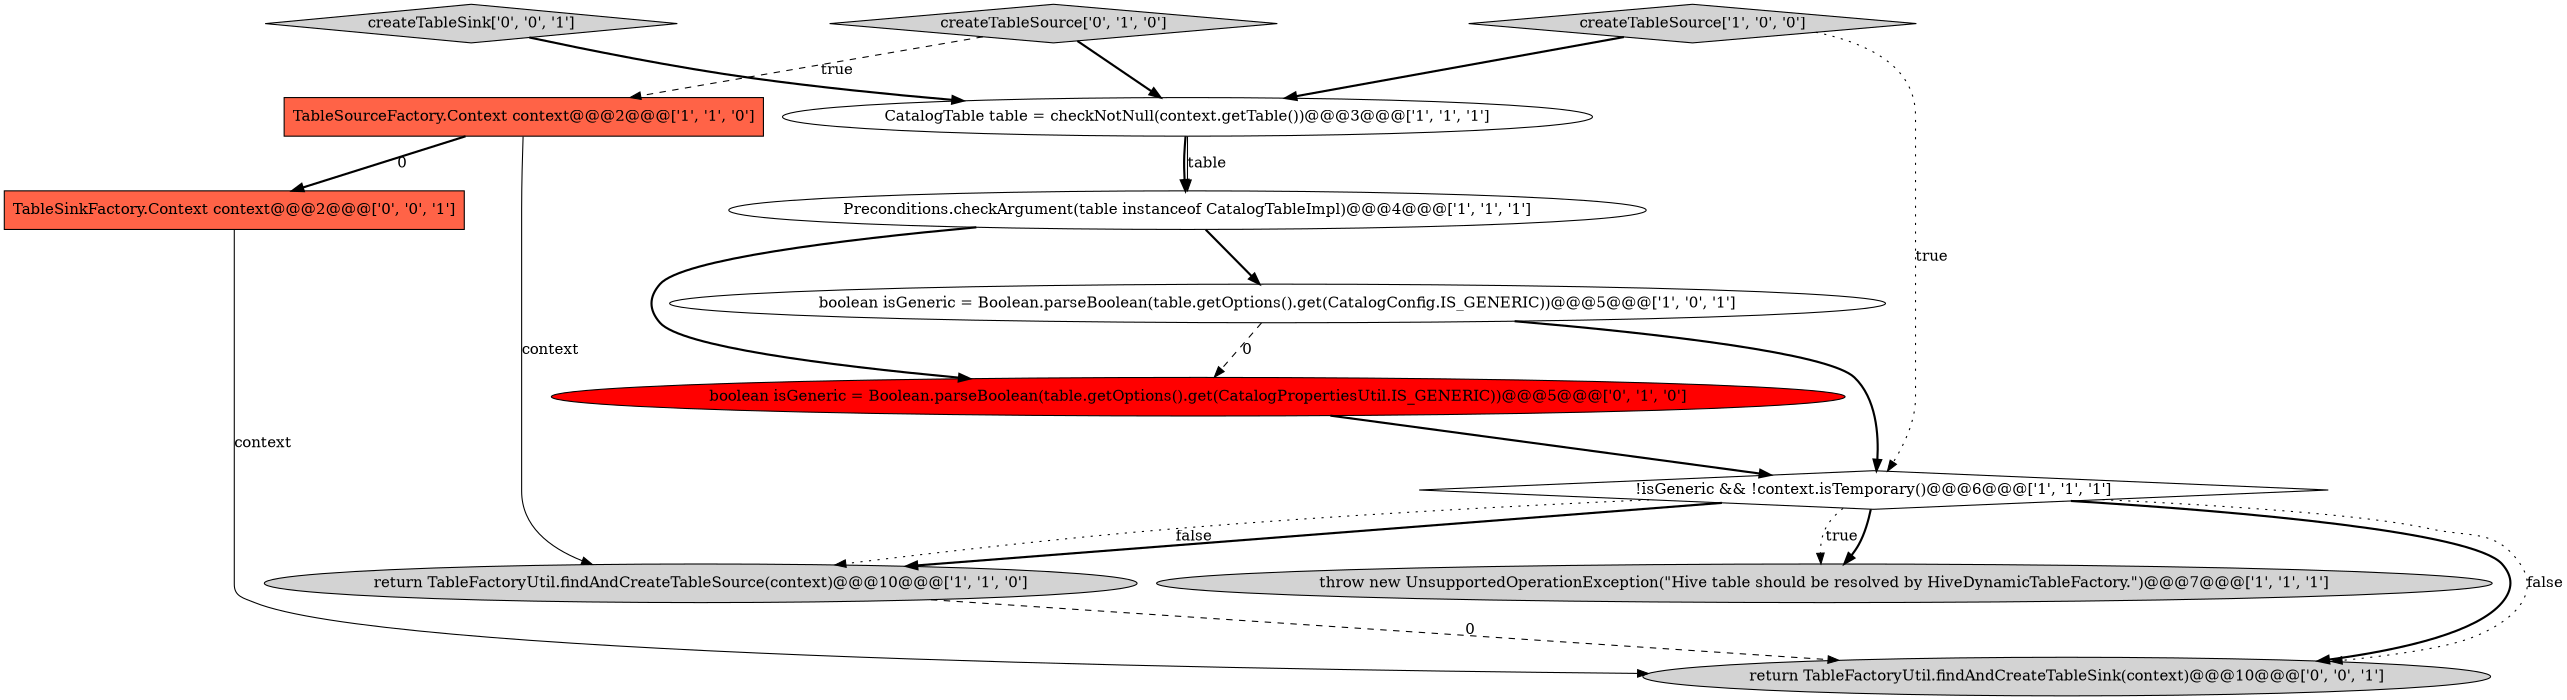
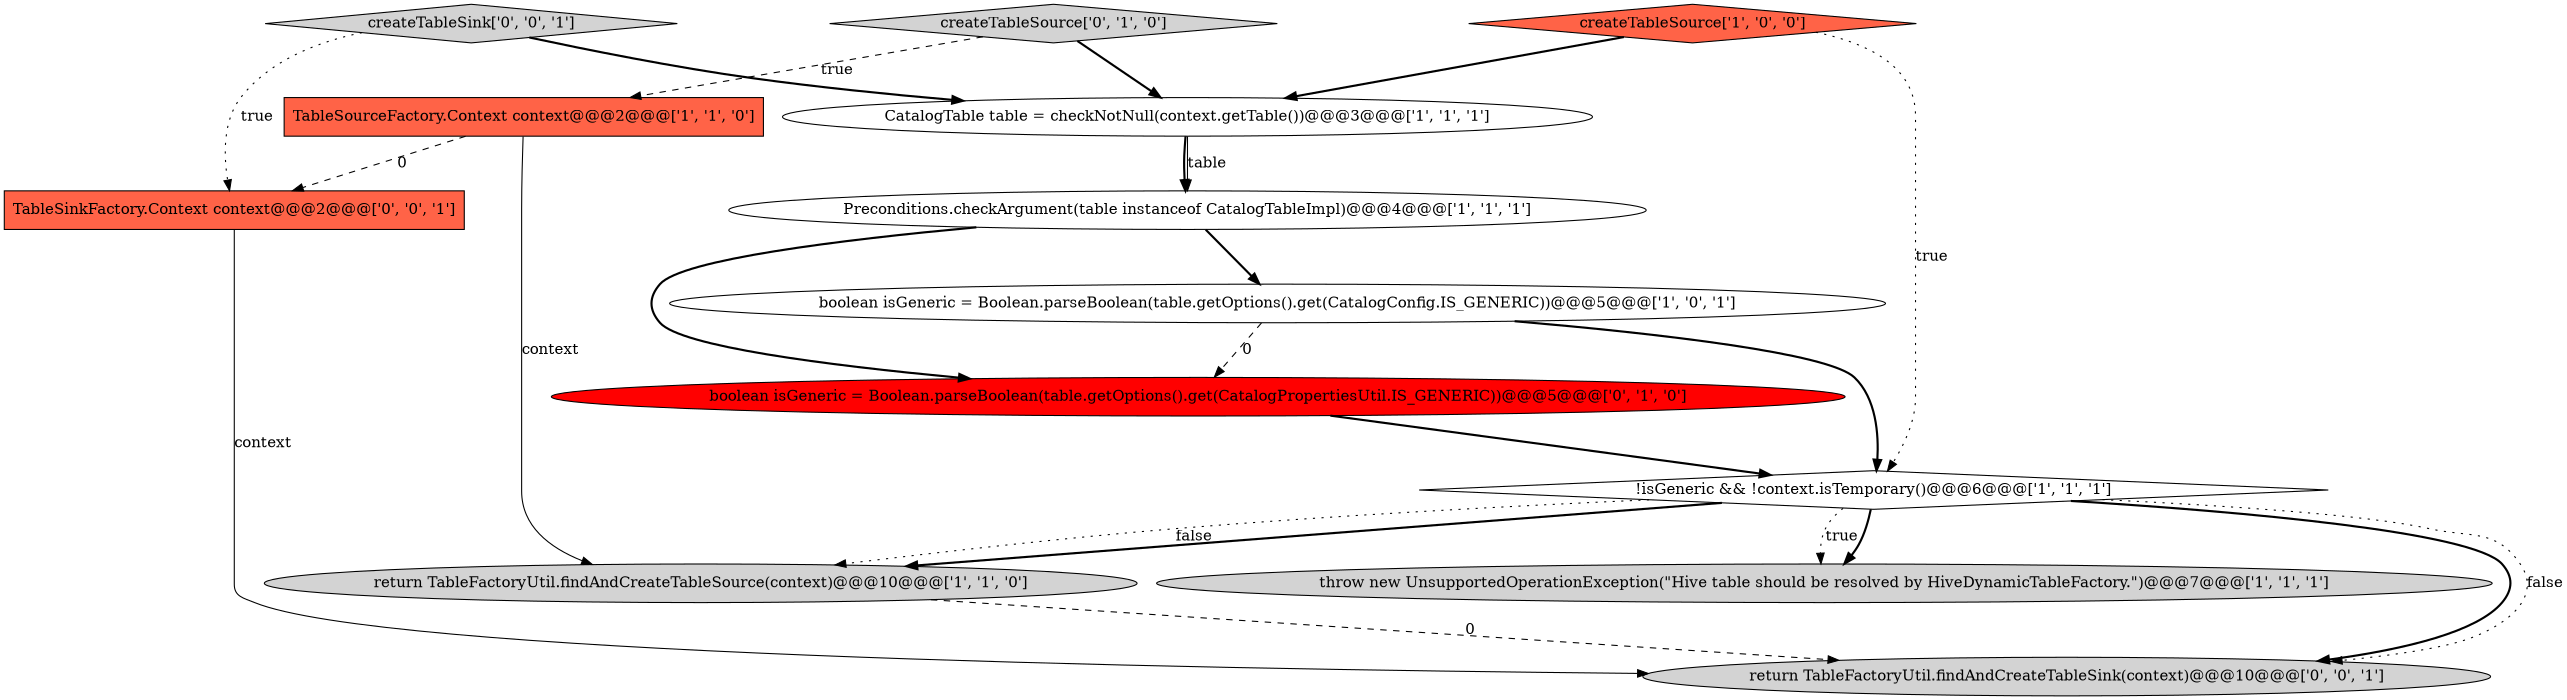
(1693, 24) -> (1693, 24)
none -> (260, 78)
(384, 162) -> (384, 162)
